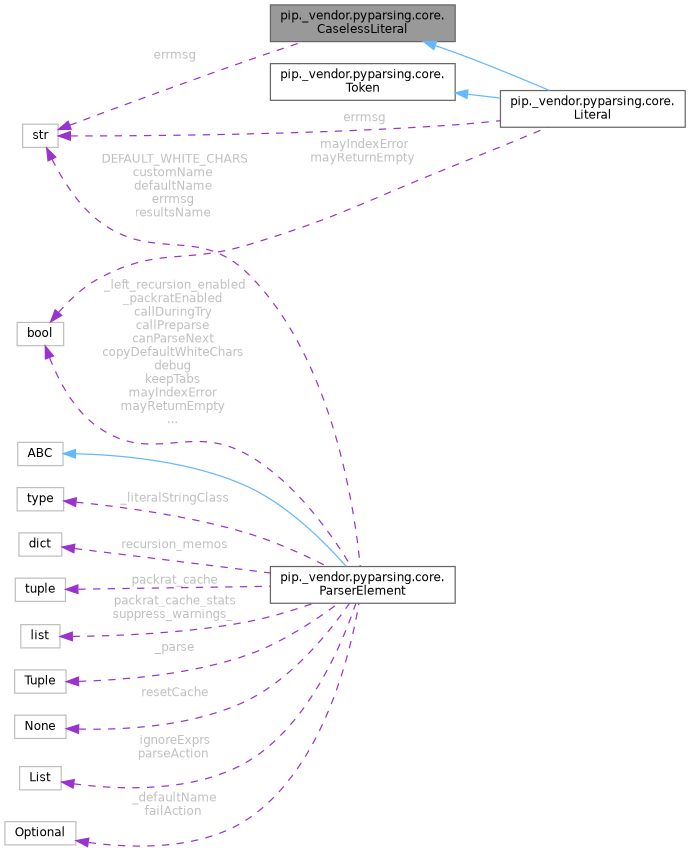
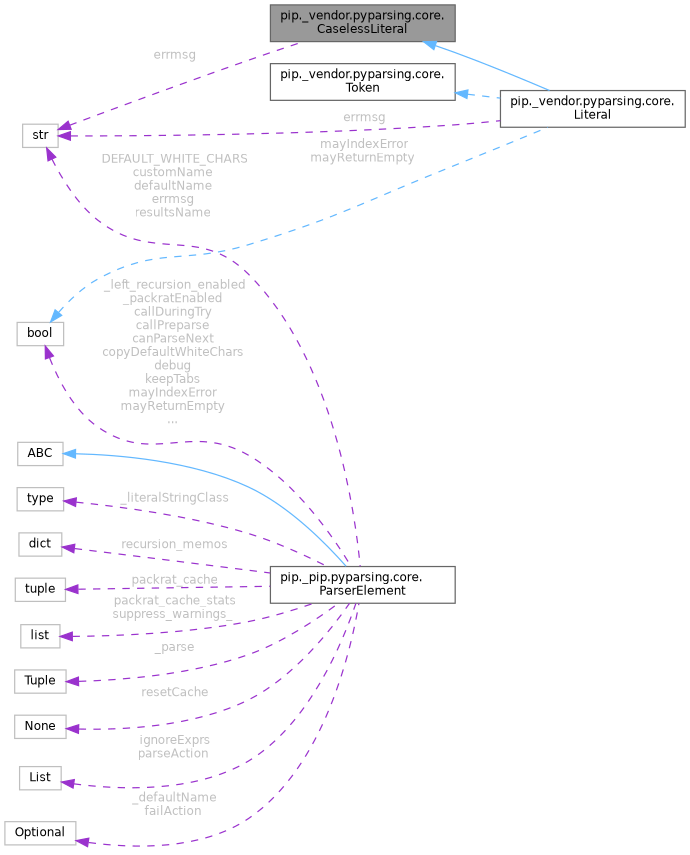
(484, 96) -> (484, 96)
(303, 227) -> (303, 227)
(363, 585) -> (363, 585)
